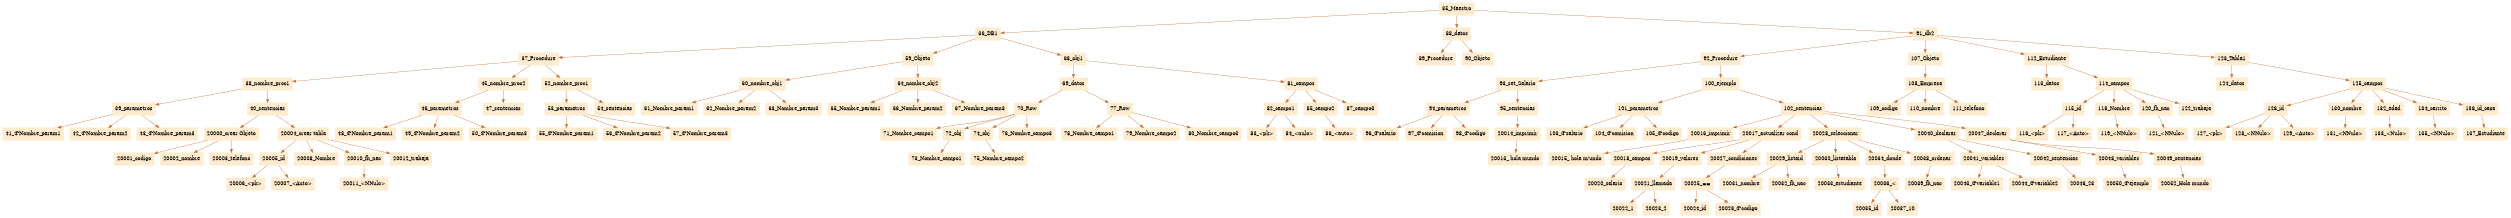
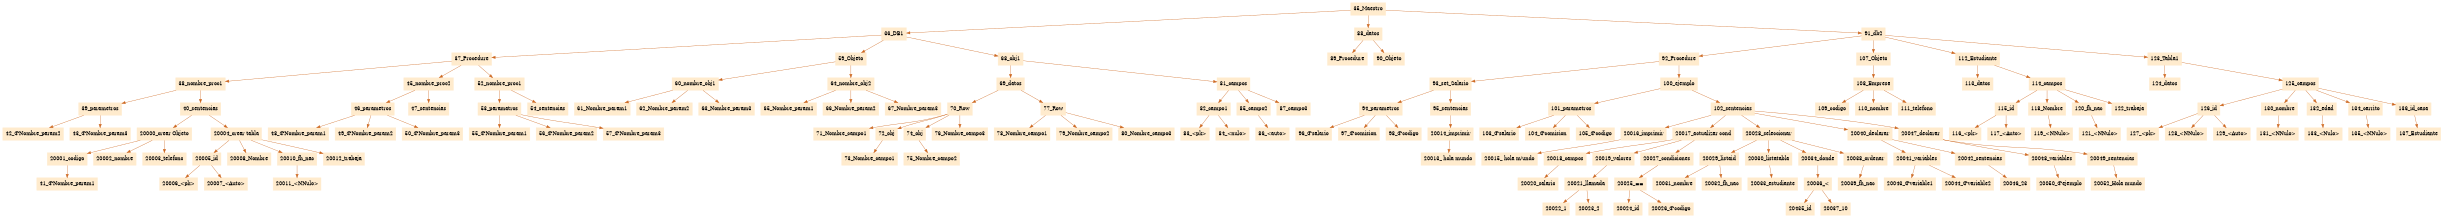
(87, 121) -> (67, 170)
(1867, 209) -> (1800, 209)
